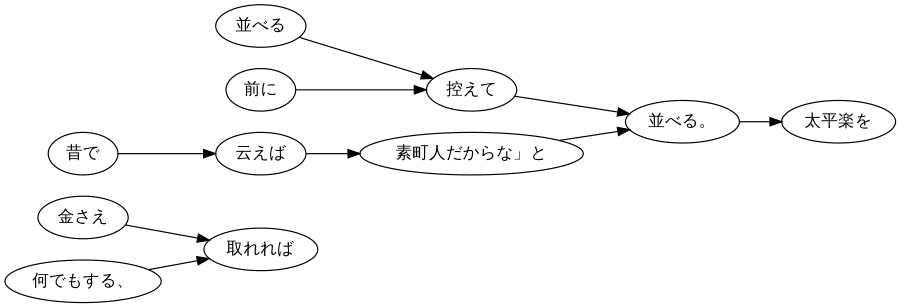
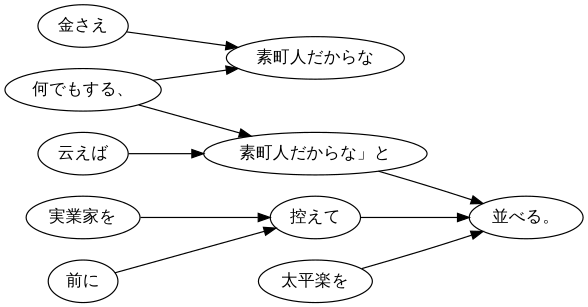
(261, 26) -> (83, 217)
none -> (189, 119)
(755, 122) -> (417, 252)
(83, 154) -> none
(261, 249) -> (315, 58)
